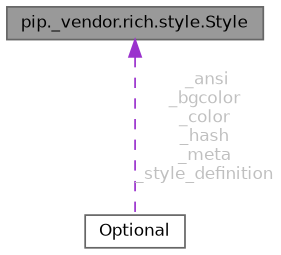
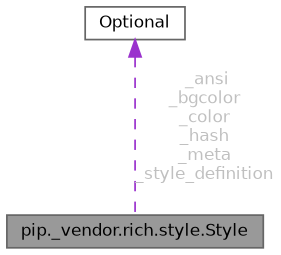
(135, 136) -> (135, 136)
